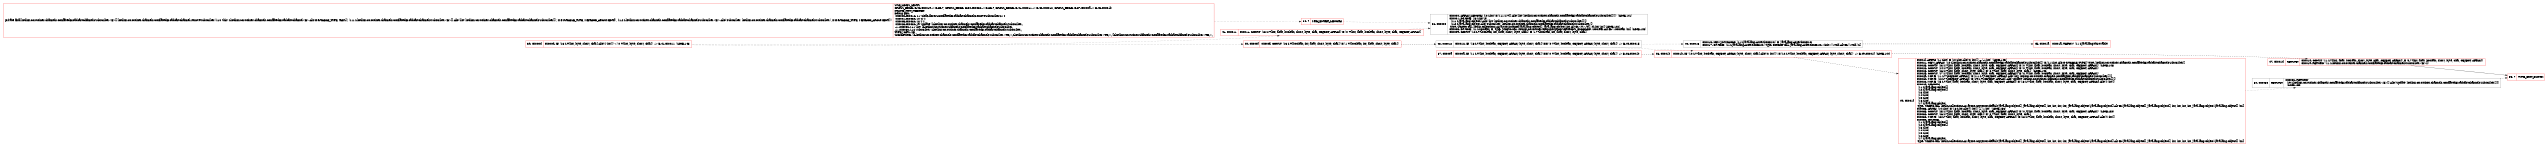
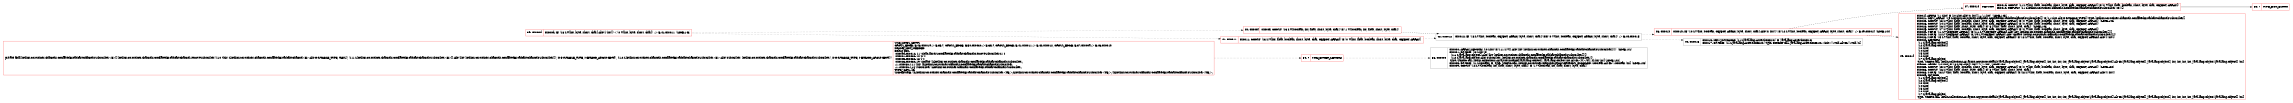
(1419, 29) -> (1429, 38)
(2072, 44) -> none
(1539, 54) -> none
(2376, 83) -> none
